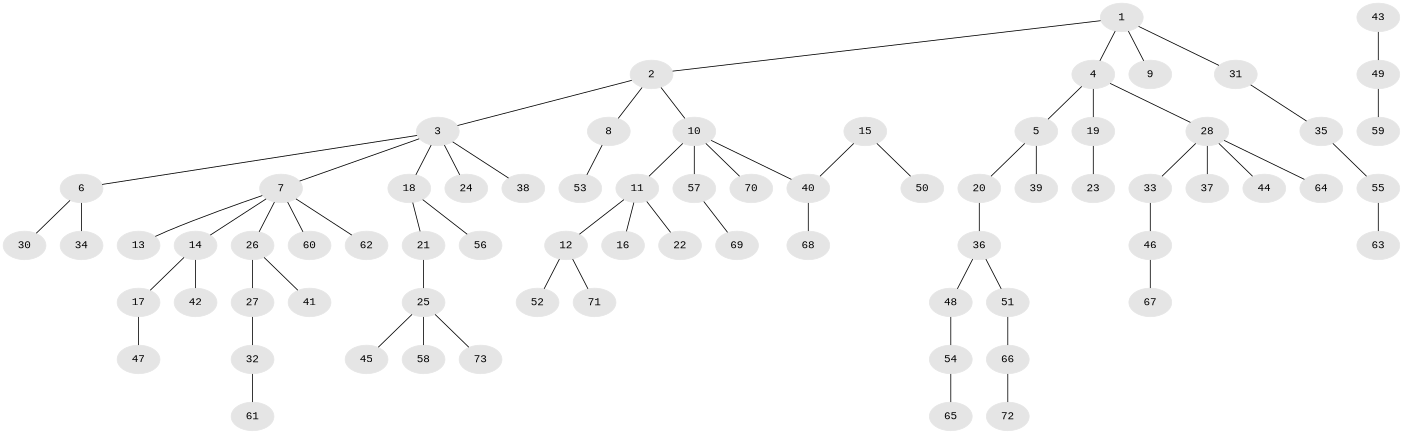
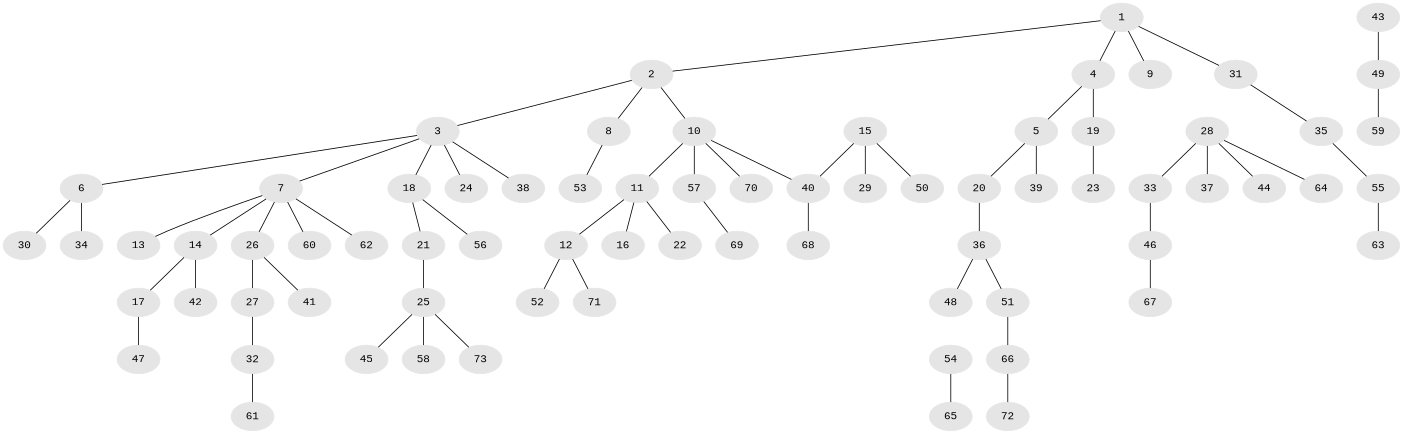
(1150, 103) -> none
none -> (865, 188)
(951, 331) -> none
